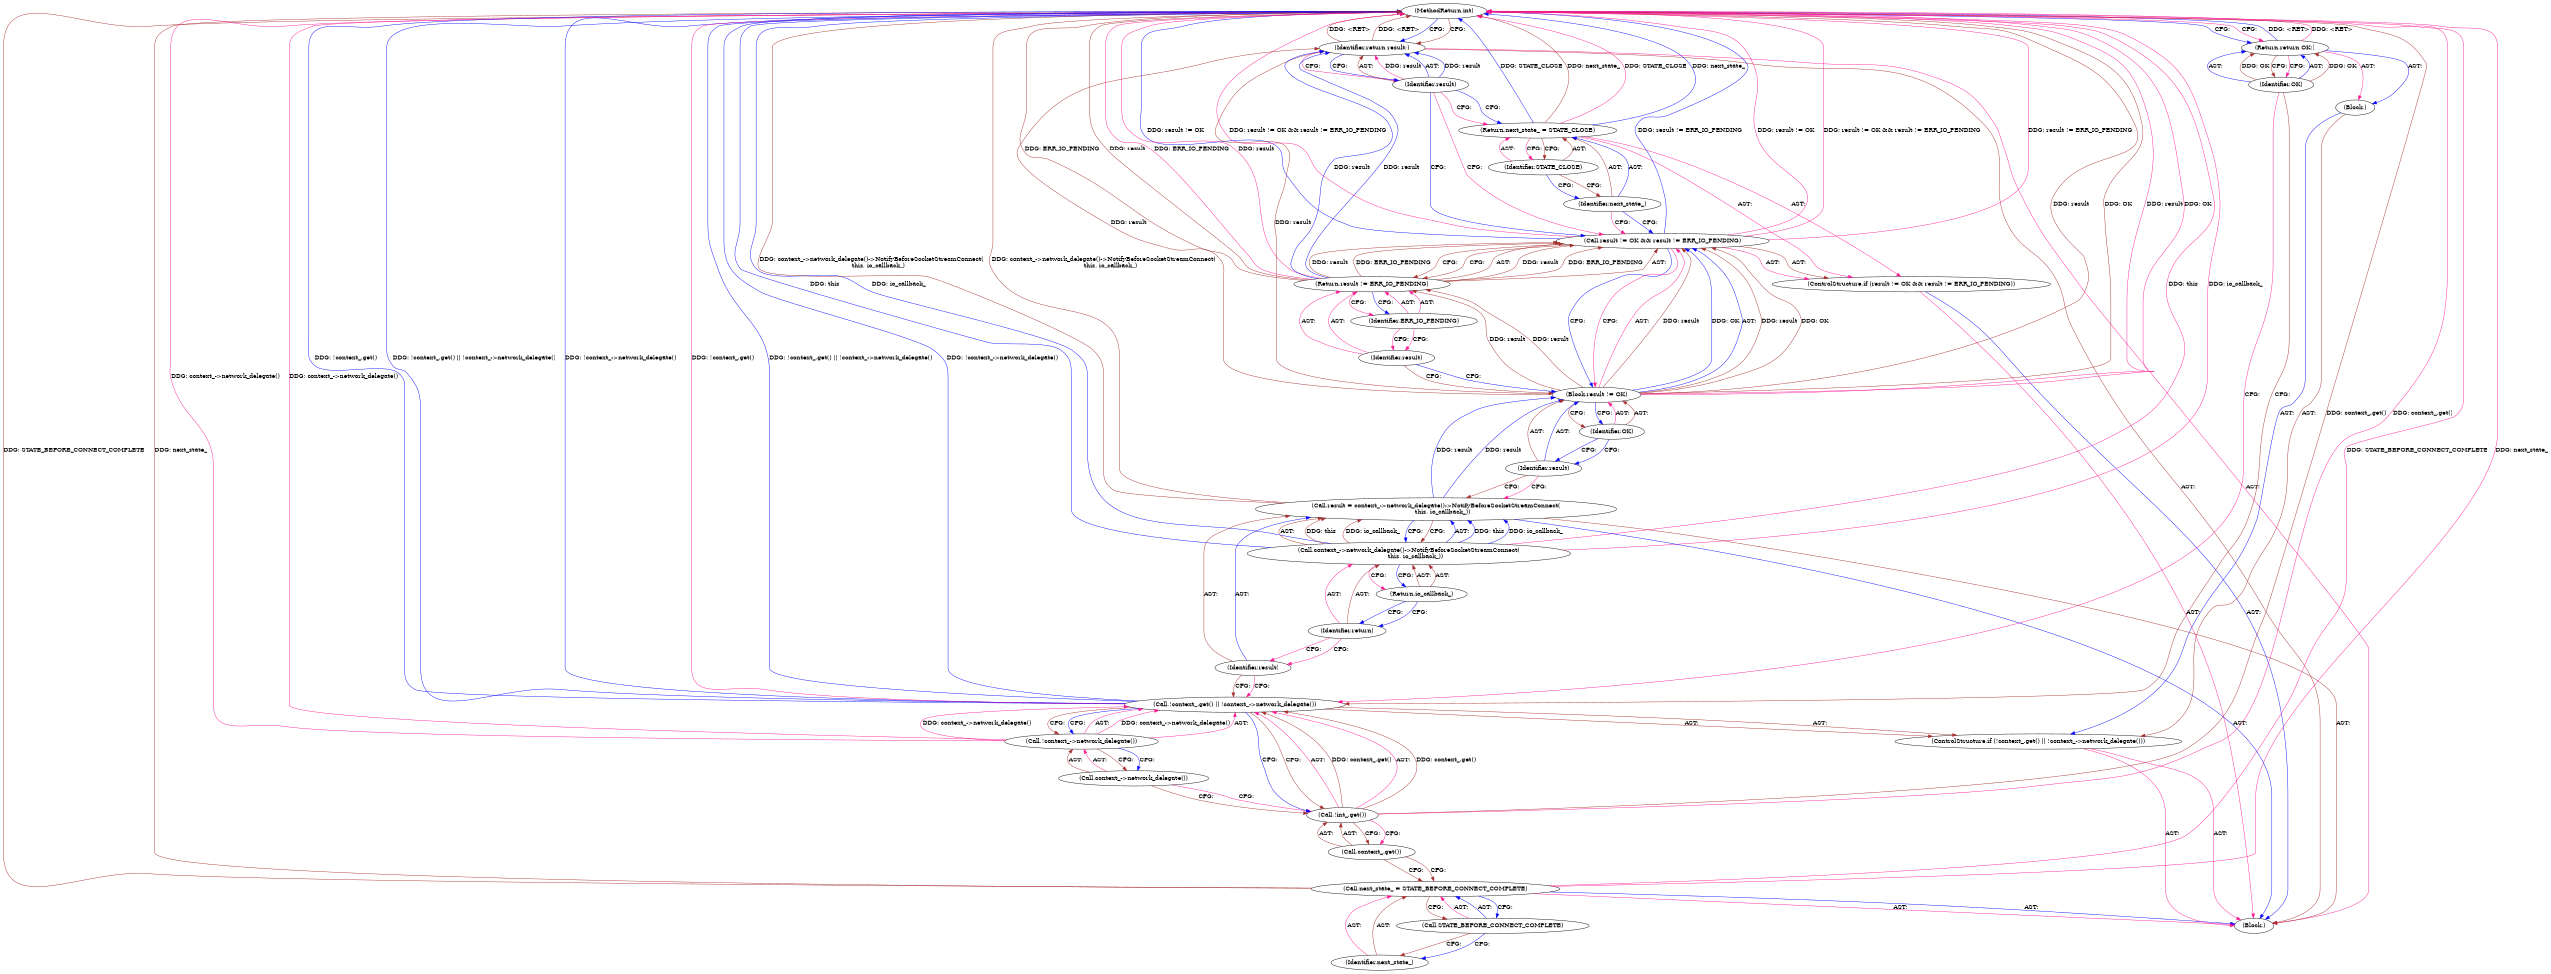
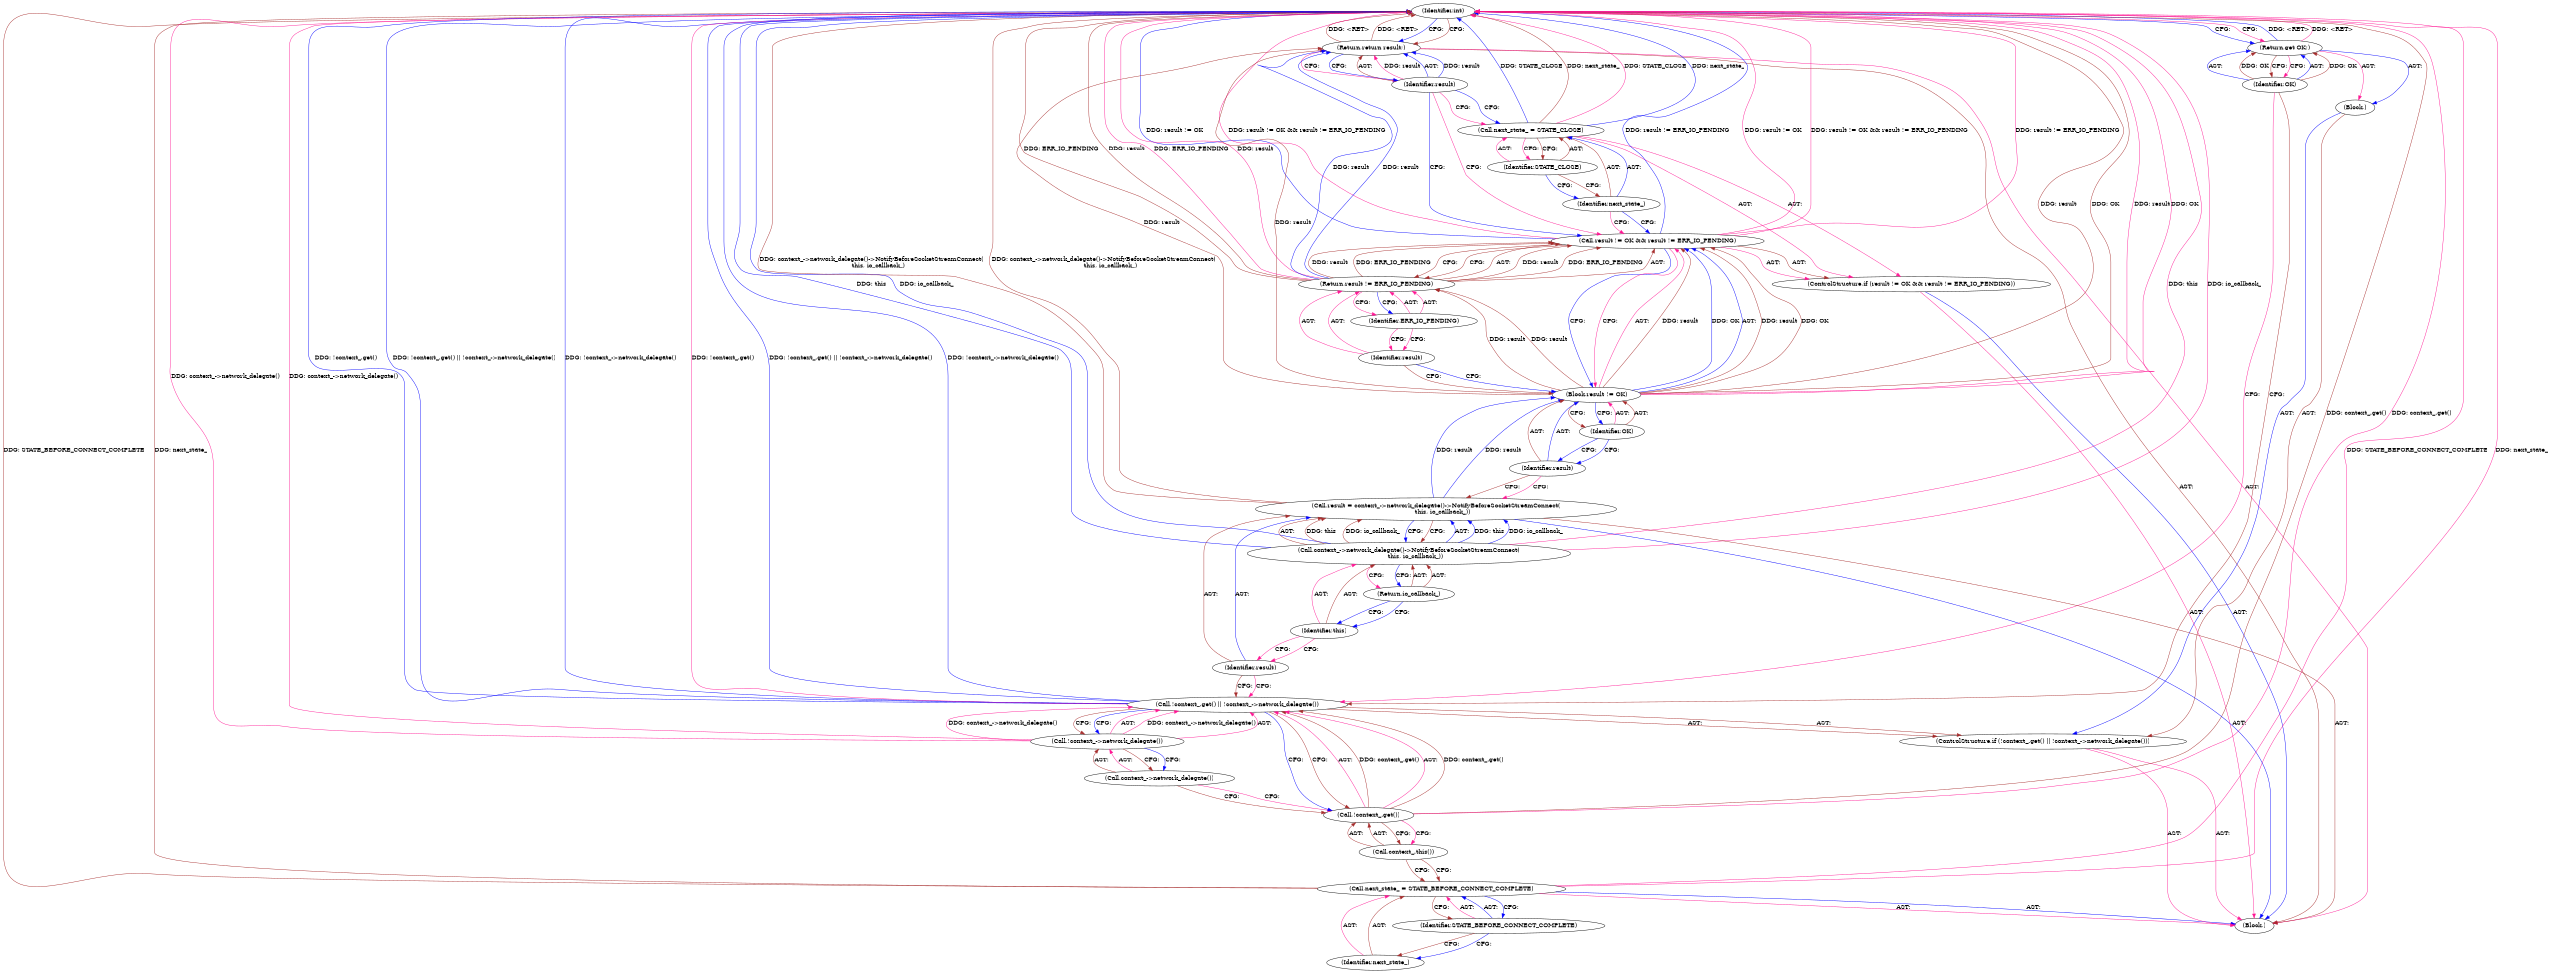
(1444, 11) -> (1443, 11)
(1372, 48) -> (1371, 48)
(2285, 48) -> (2285, 48)
(1538, 130) -> (1531, 130)
(1347, 631) -> (1324, 631)
(1342, 815) -> (1369, 815)
(1372, 852) -> (1403, 852)
(1493, 926) -> (1499, 926)
